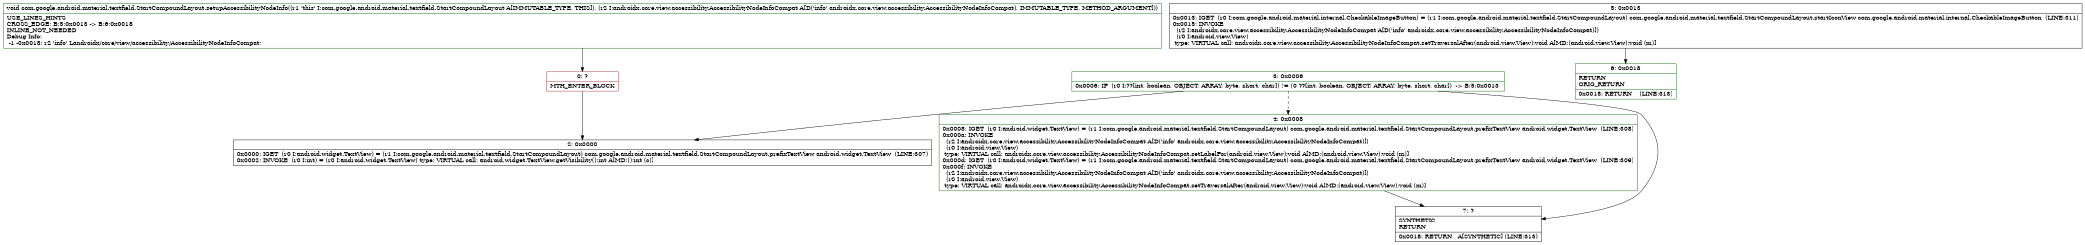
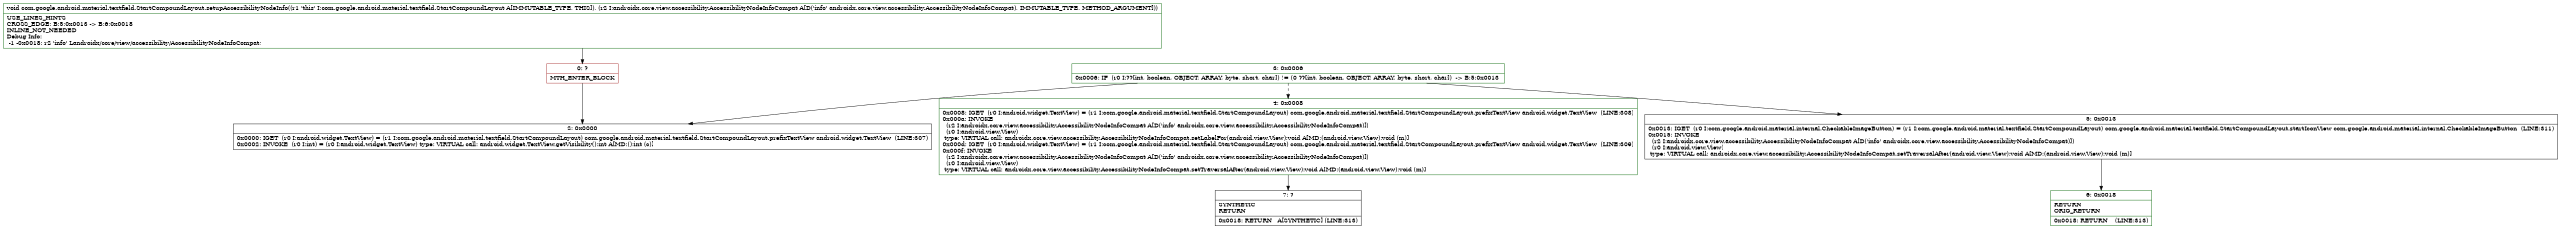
(1632, 111) -> (1632, 98)
